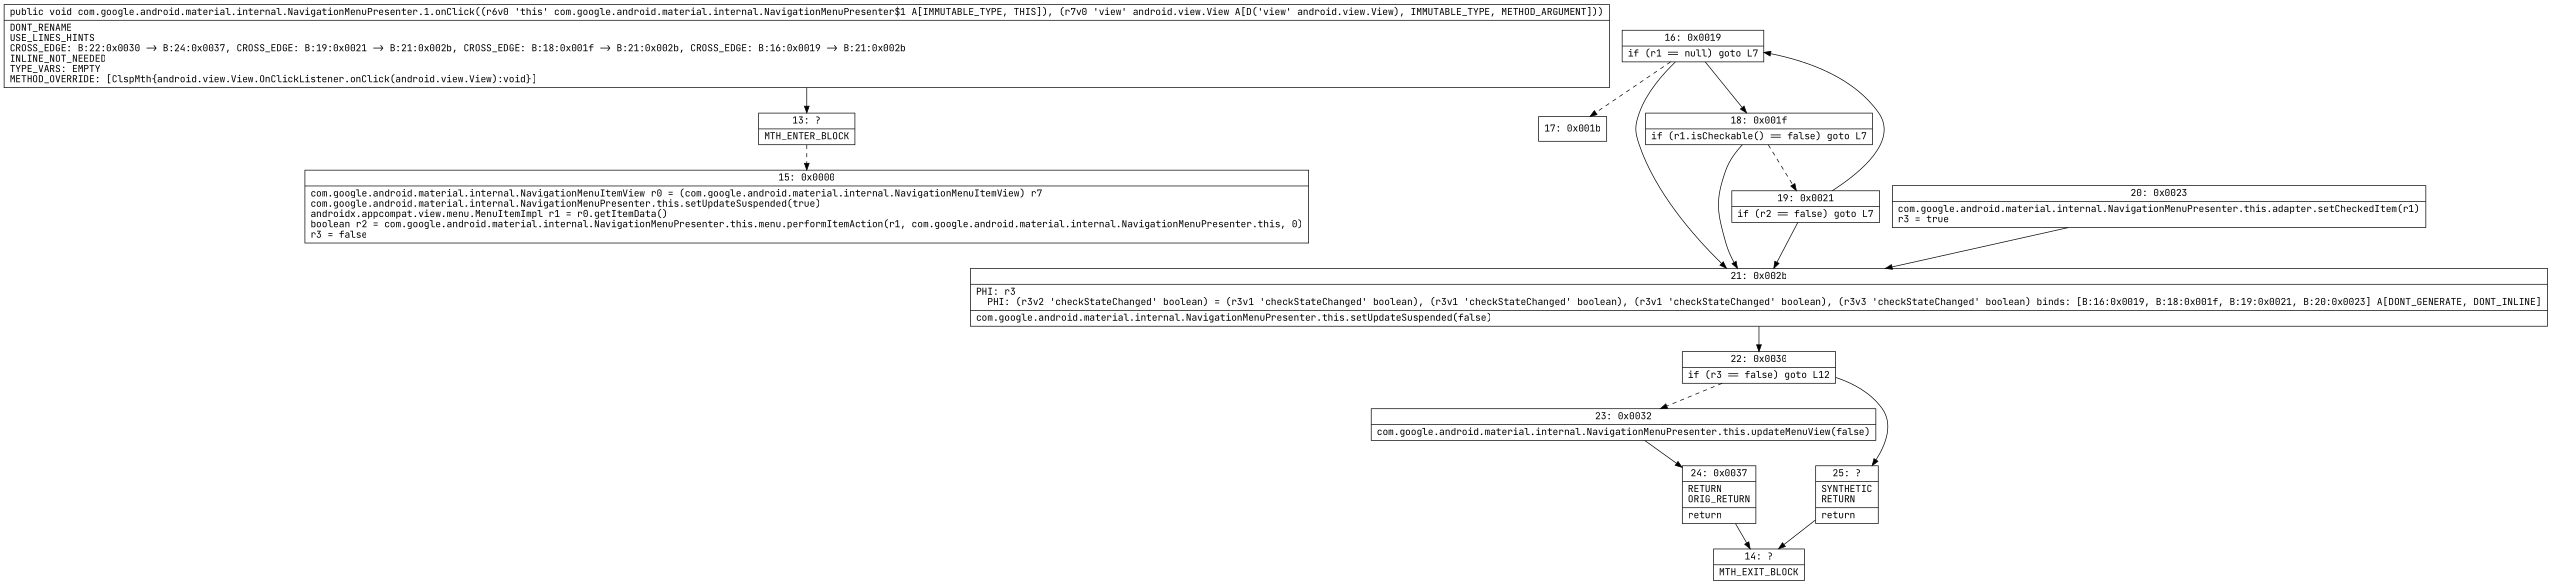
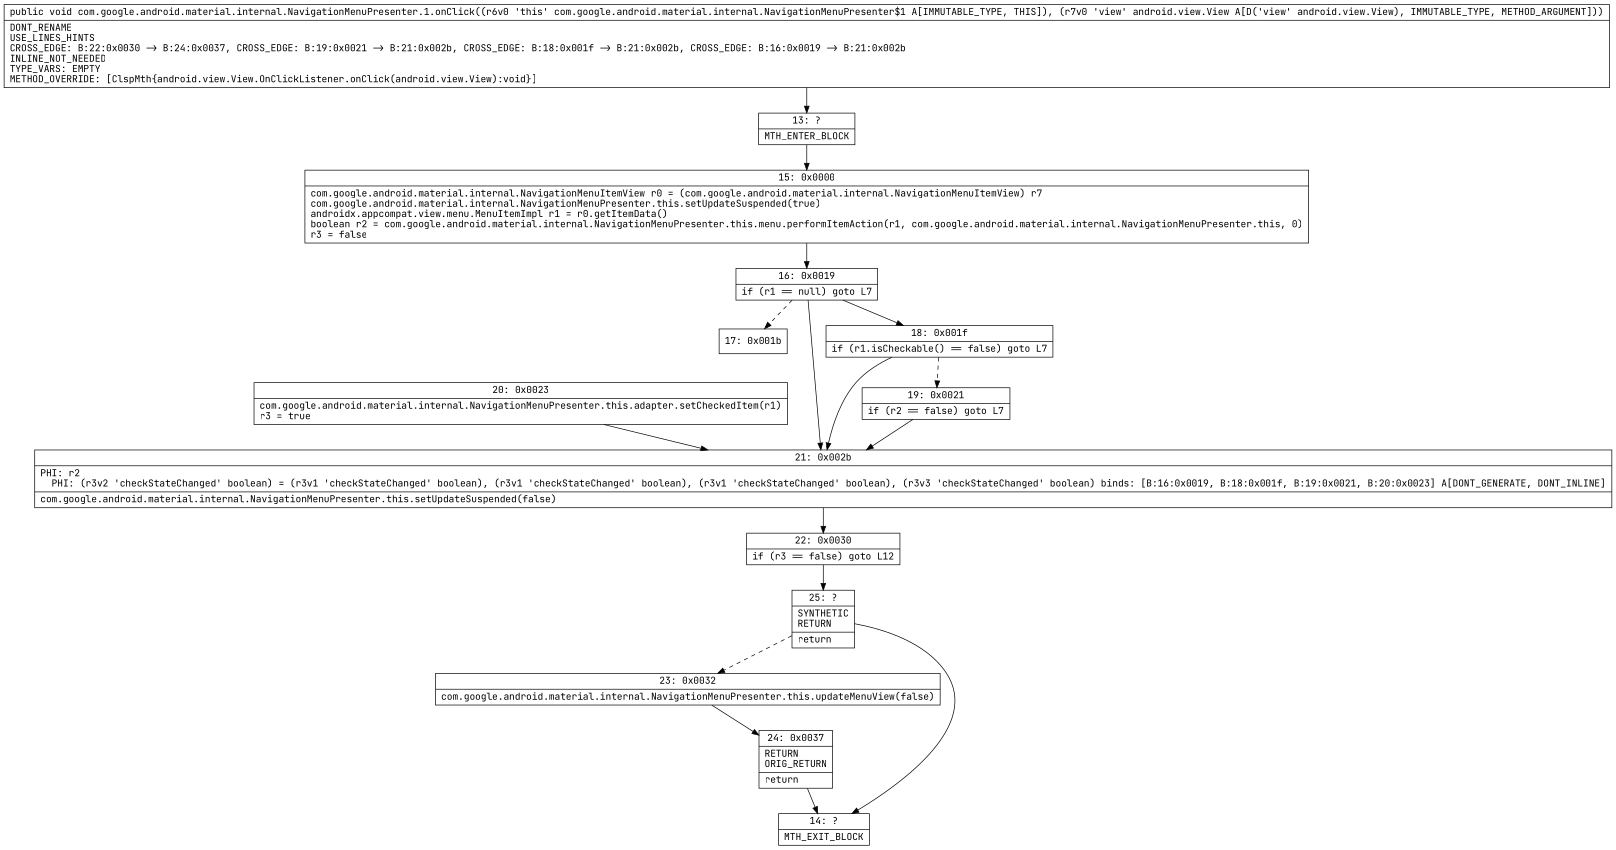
(1871, 103) -> (807, 252)
(807, 154) -> (807, 154)
(999, 292) -> (63, 473)
(1694, 395) -> (758, 653)
